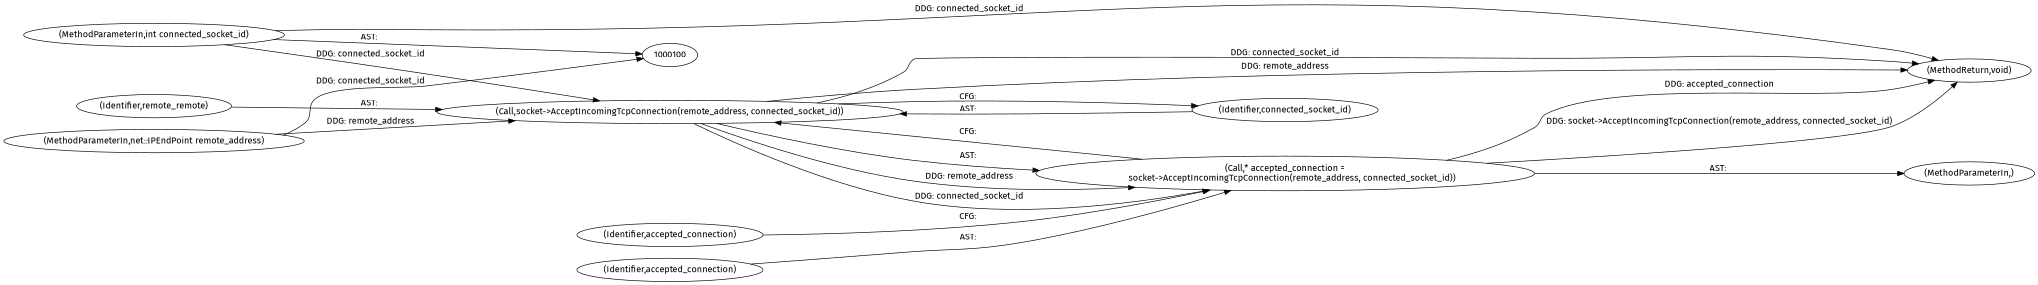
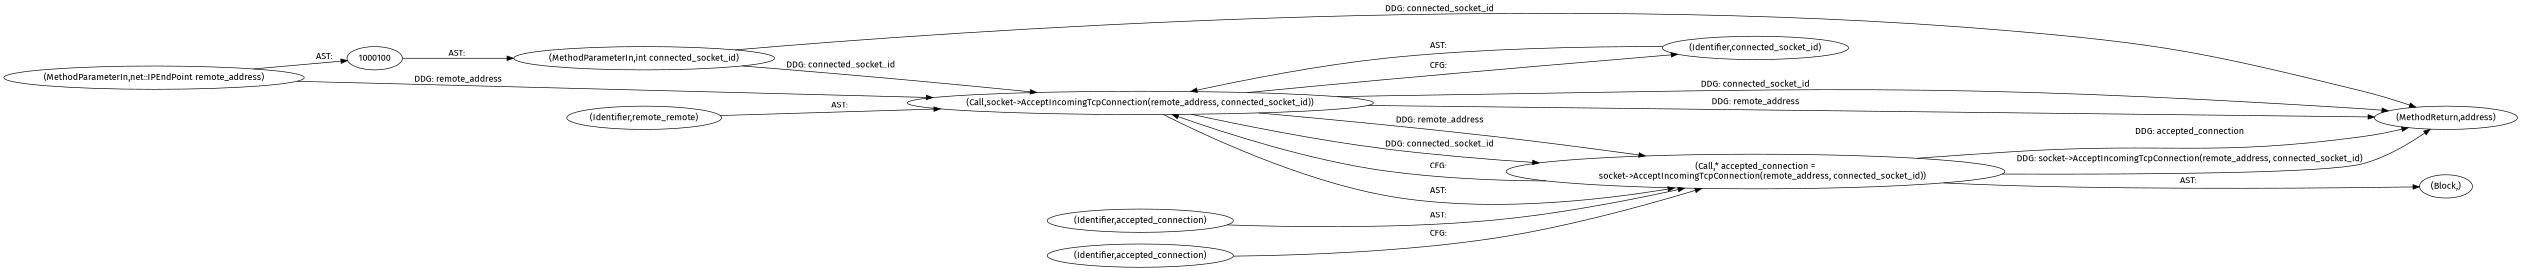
(455, 47) -> (455, 58)
(1969, 71) -> (2446, 118)
(371, 81) -> (326, 57)
(1969, 173) -> (2446, 186)
